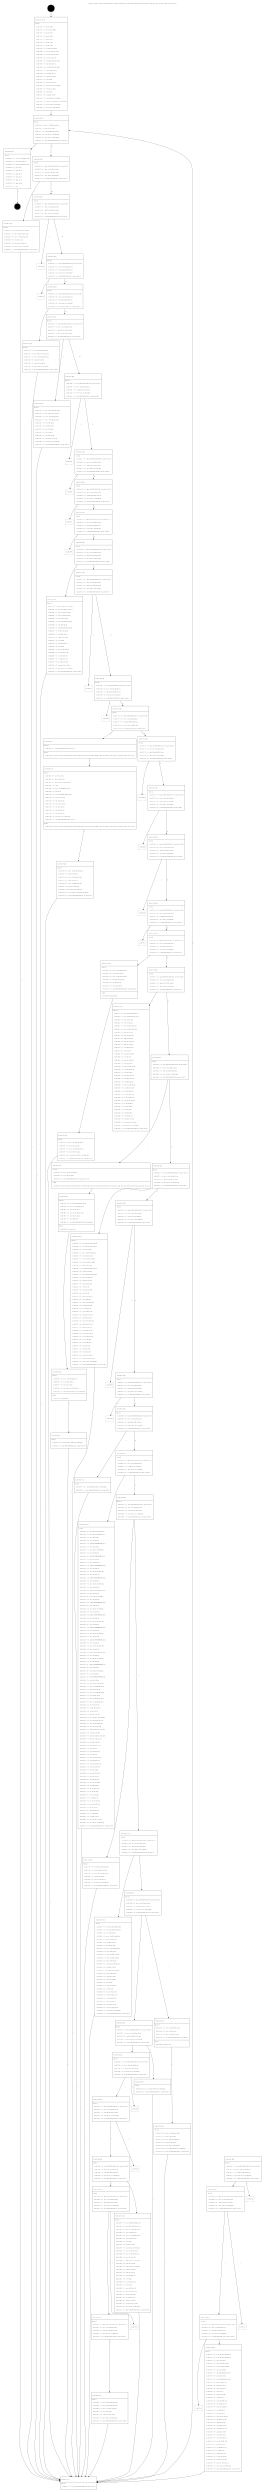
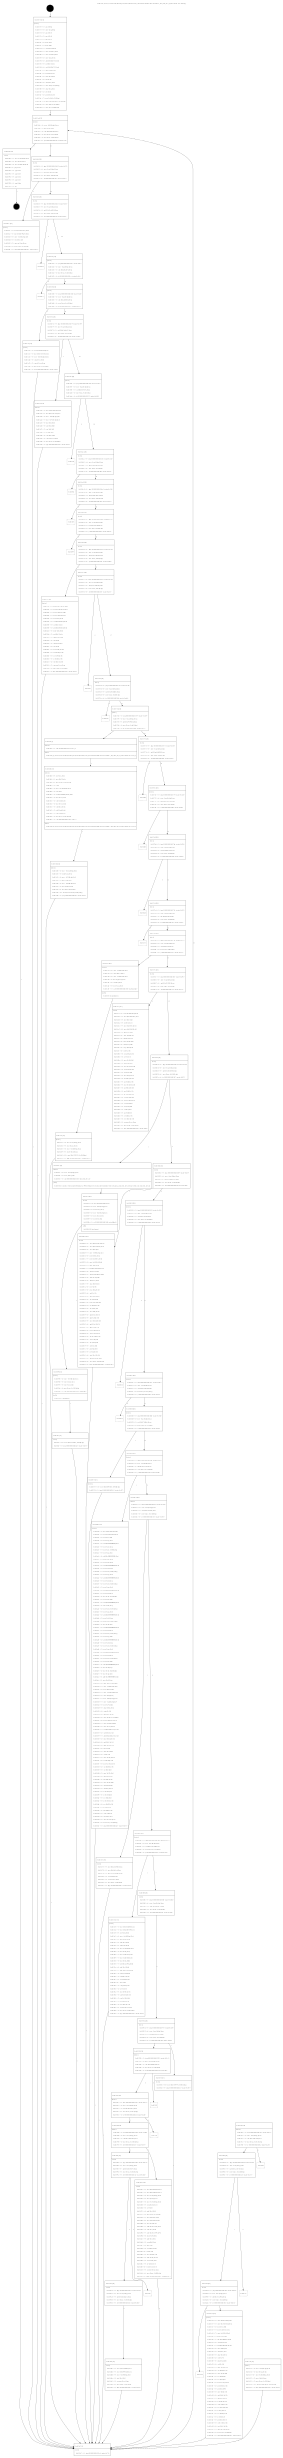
(172, 2033) -> none
